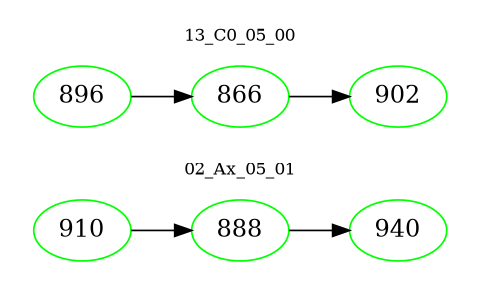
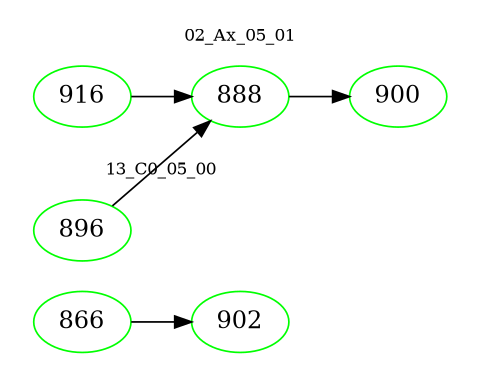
(153, 97) -> (155, 169)
(82, 230) -> (82, 97)
(398, 230) -> (398, 97)
